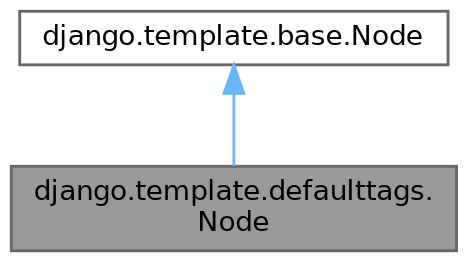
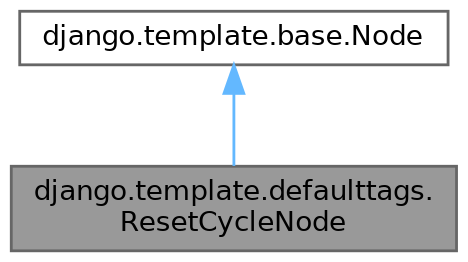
(234, 209) -> (234, 209)
